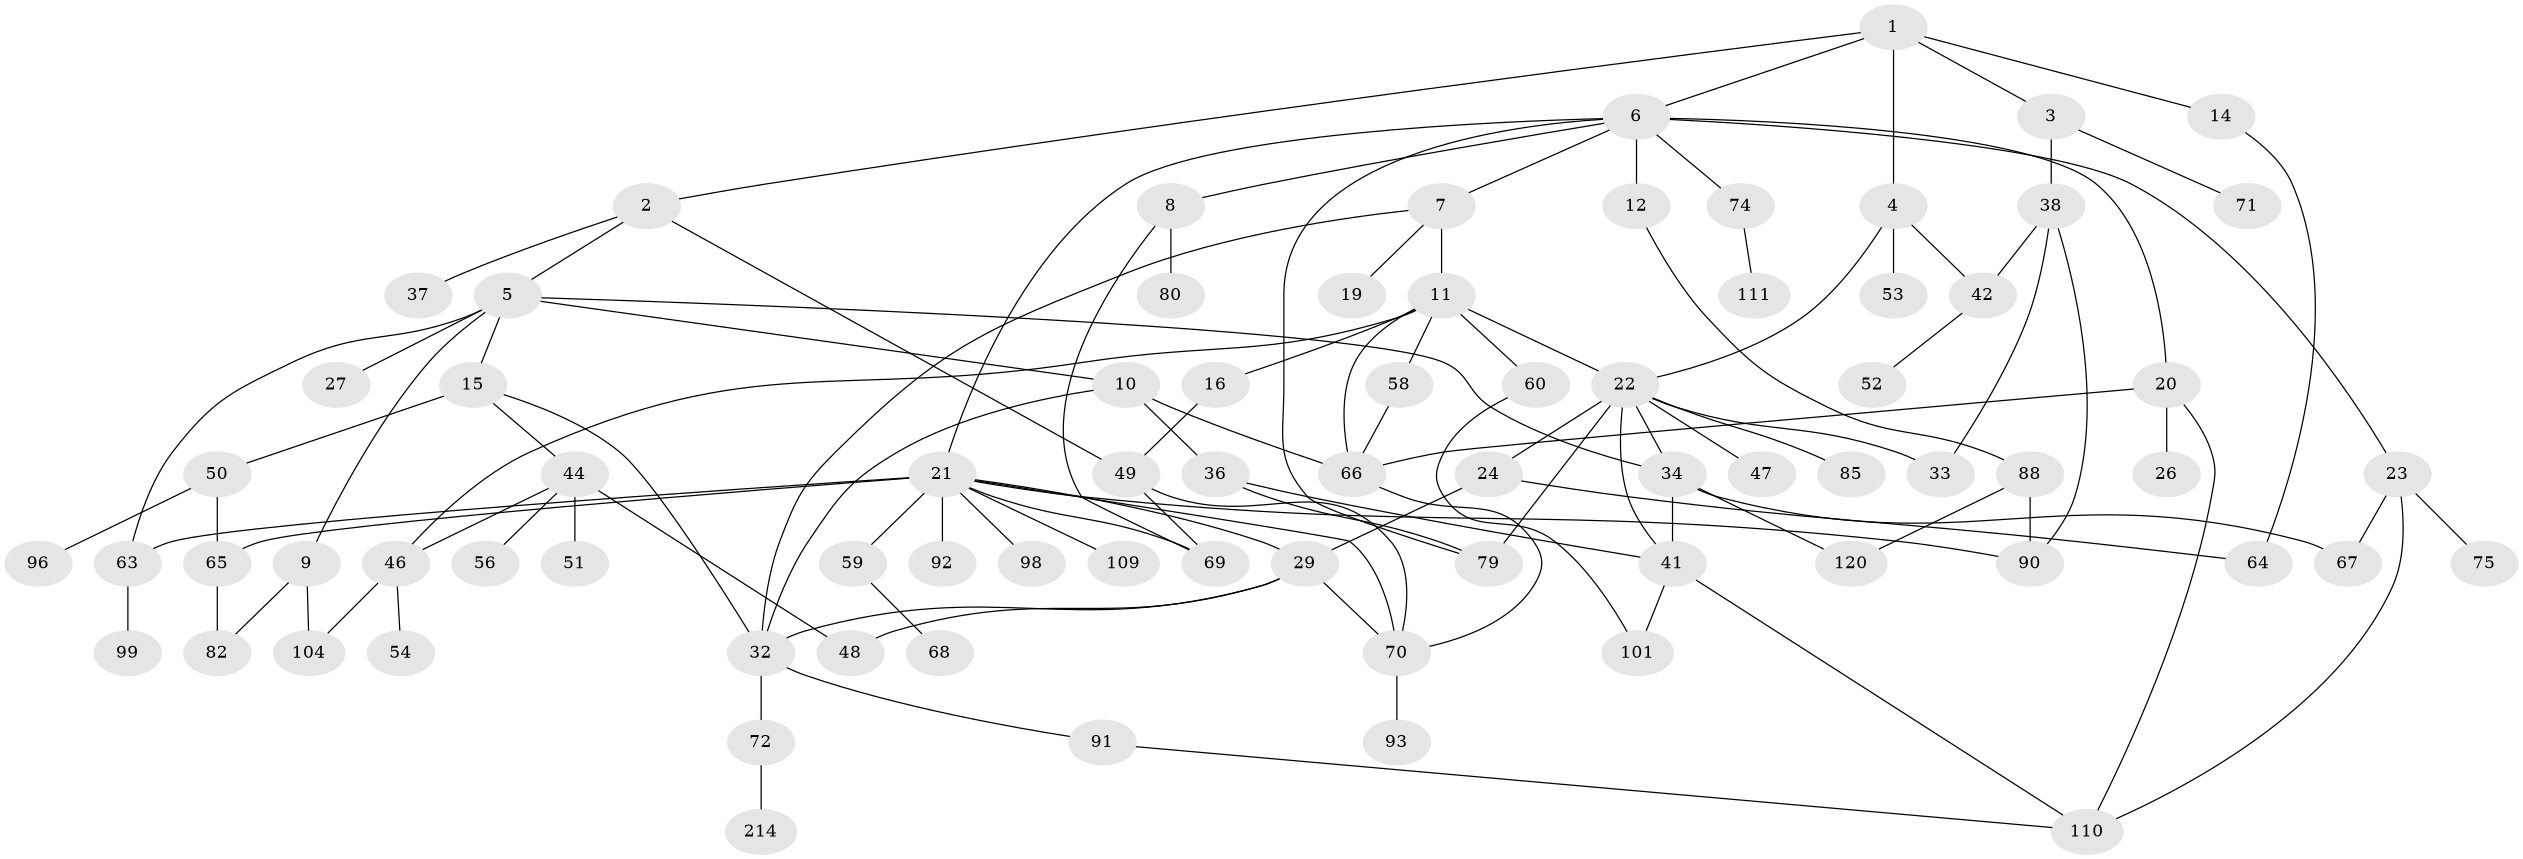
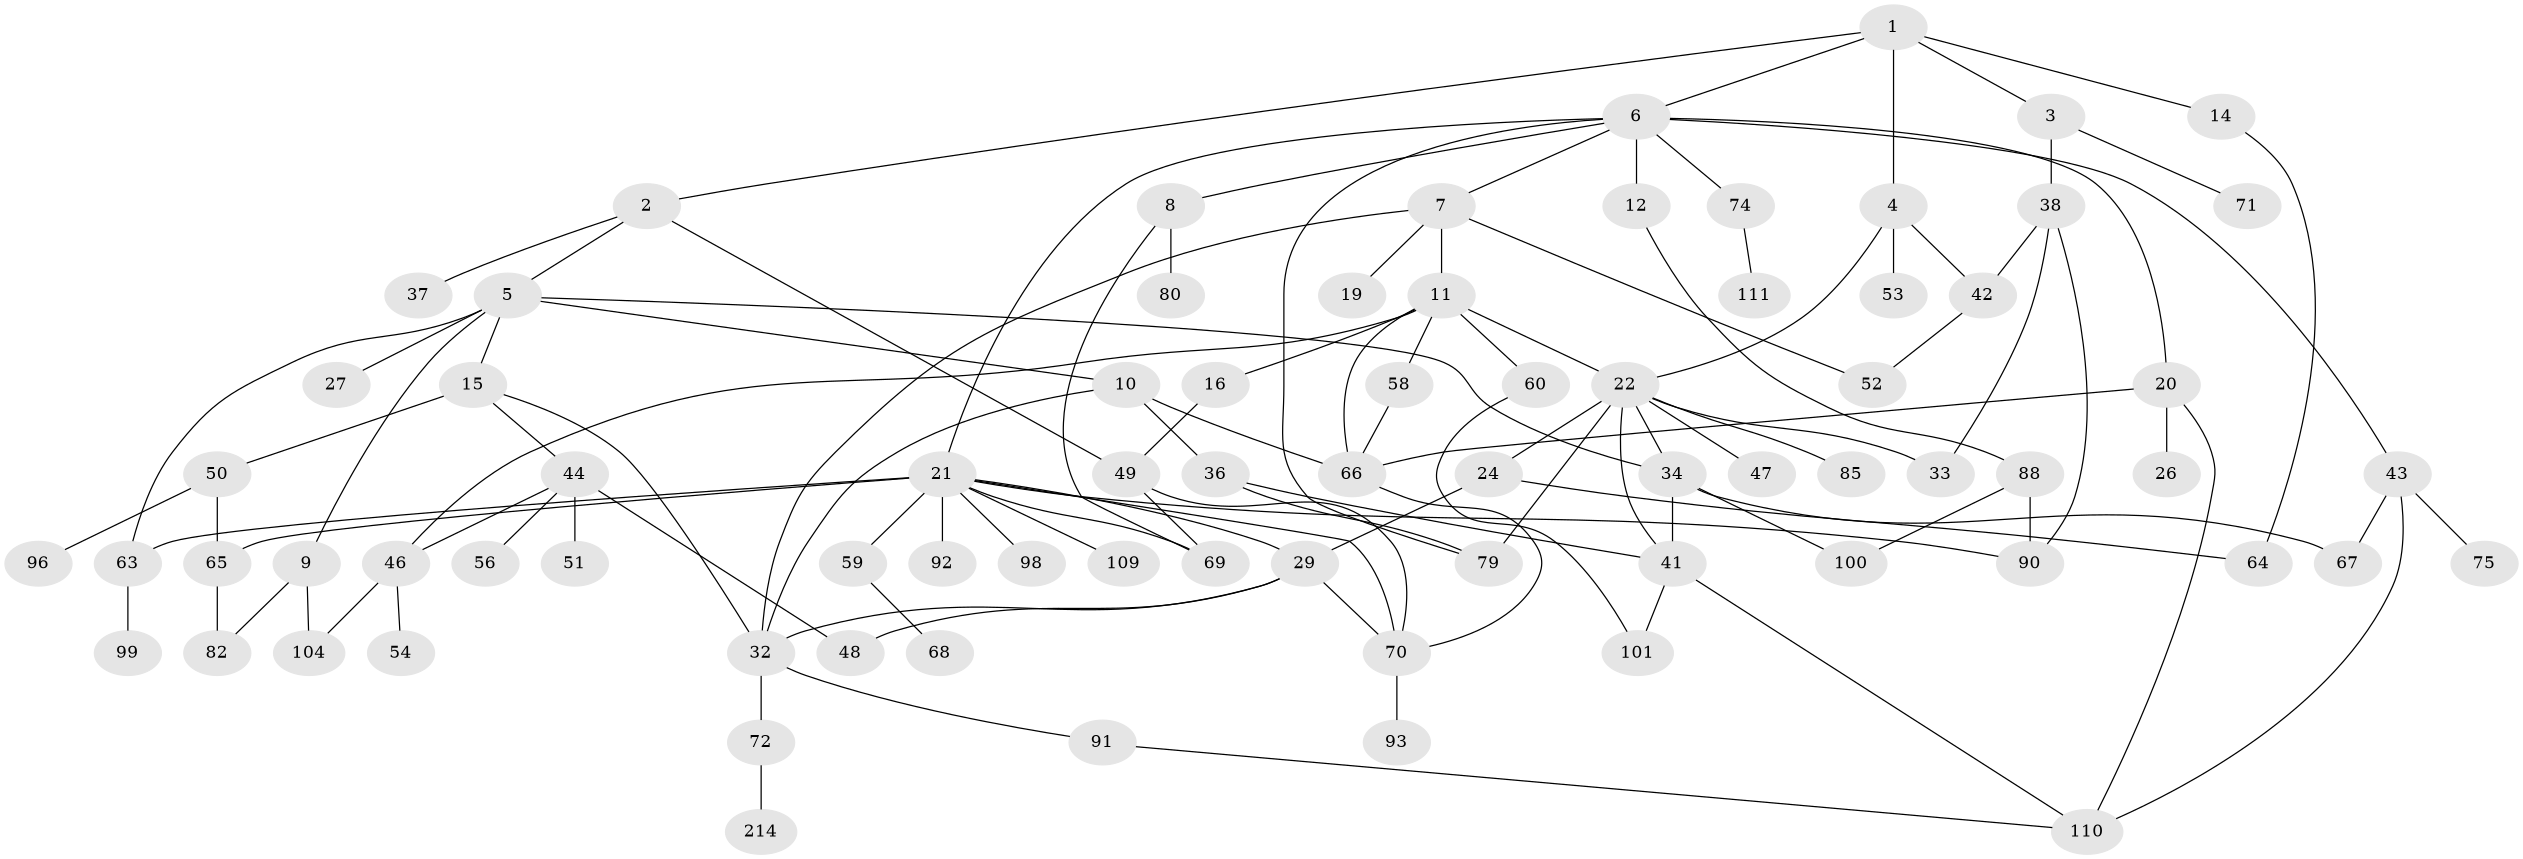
none -> (1656, 297)
(2398, 474) -> (2398, 474)
(1851, 564) -> (1851, 564)
